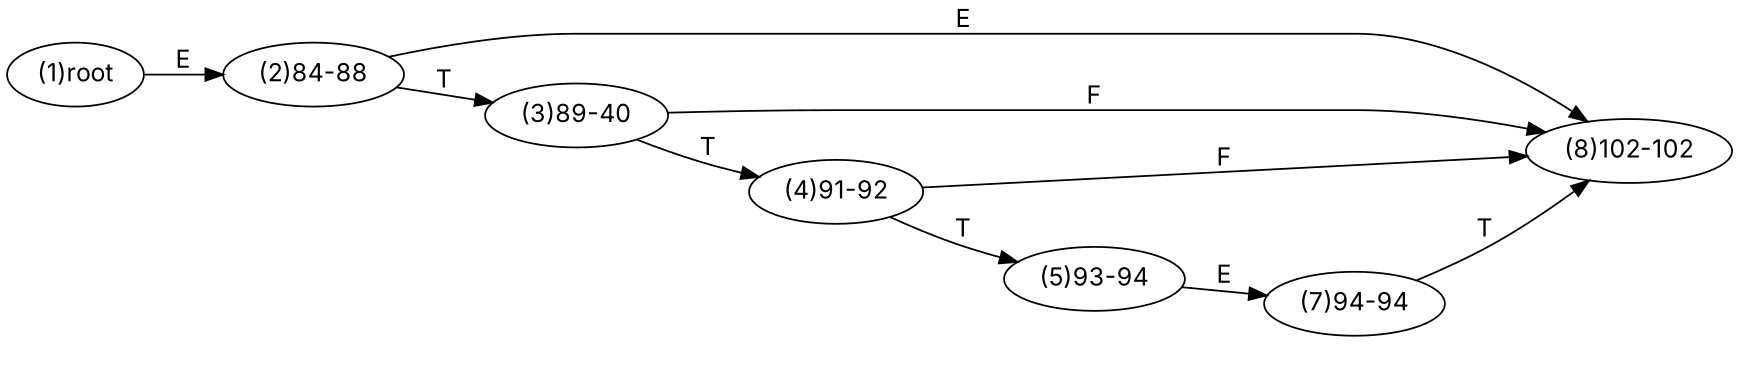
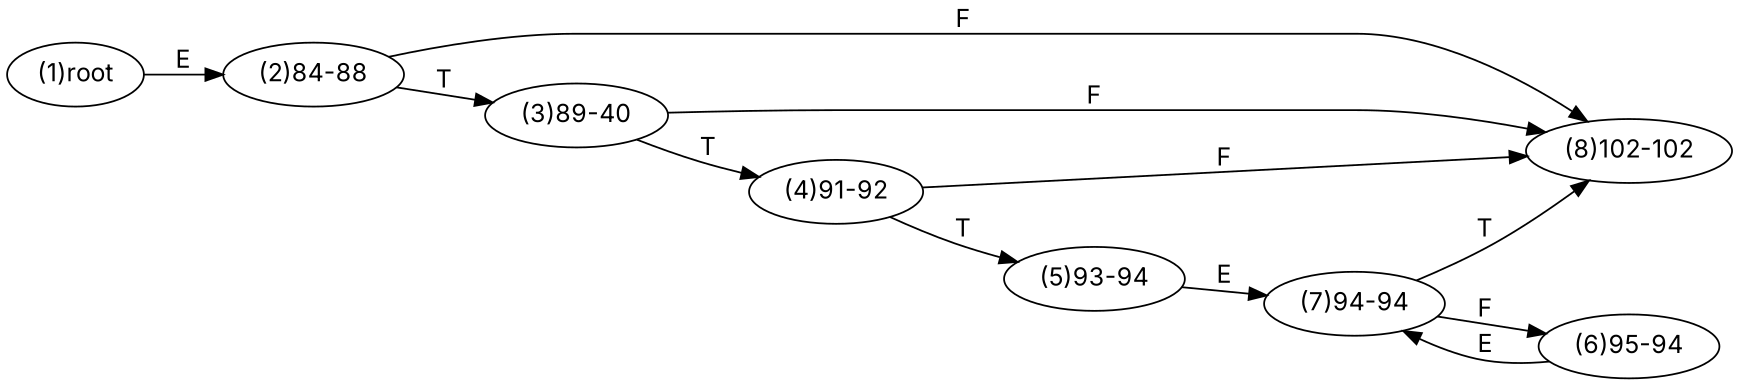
(964, 20) -> (964, 20)
none -> (1629, 346)
